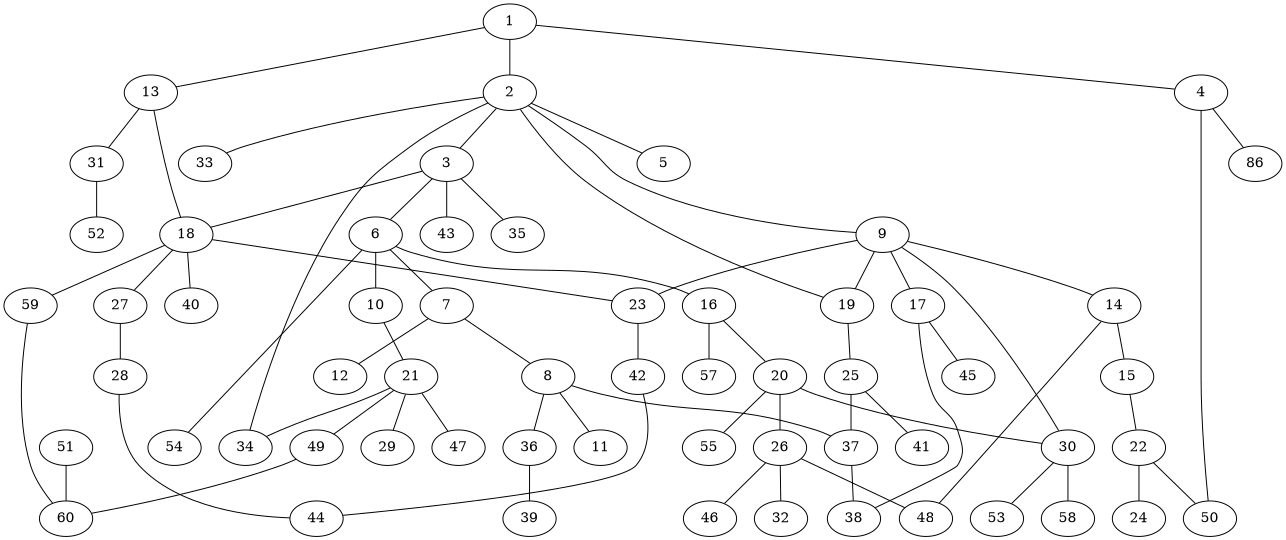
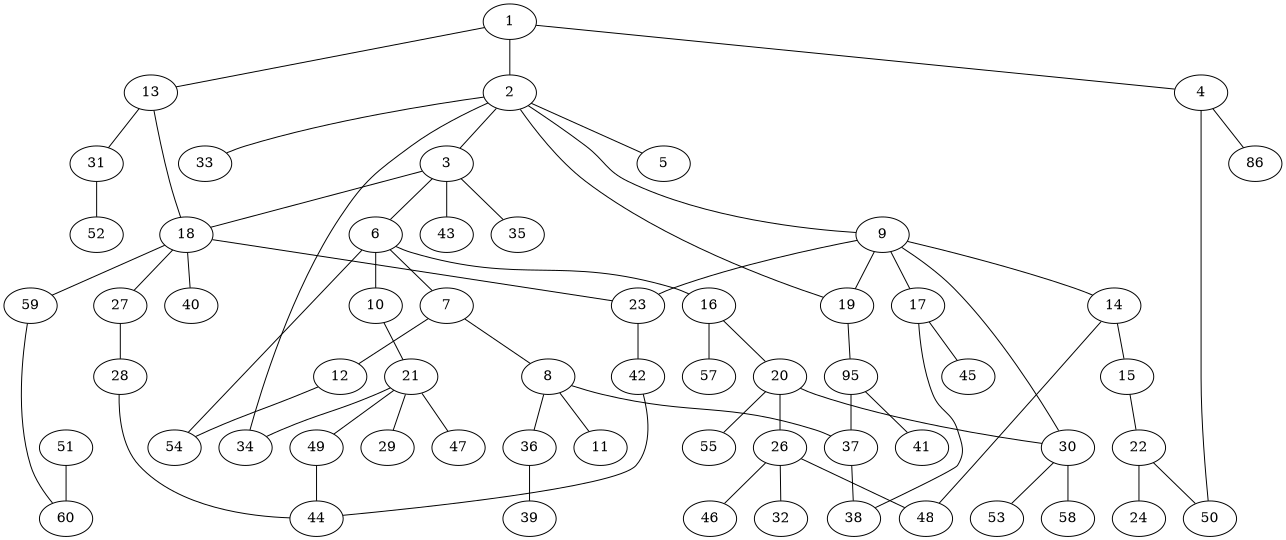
(851, 377) -> (851, 377)
none -> (263, 409)
(195, 491) -> (317, 483)
